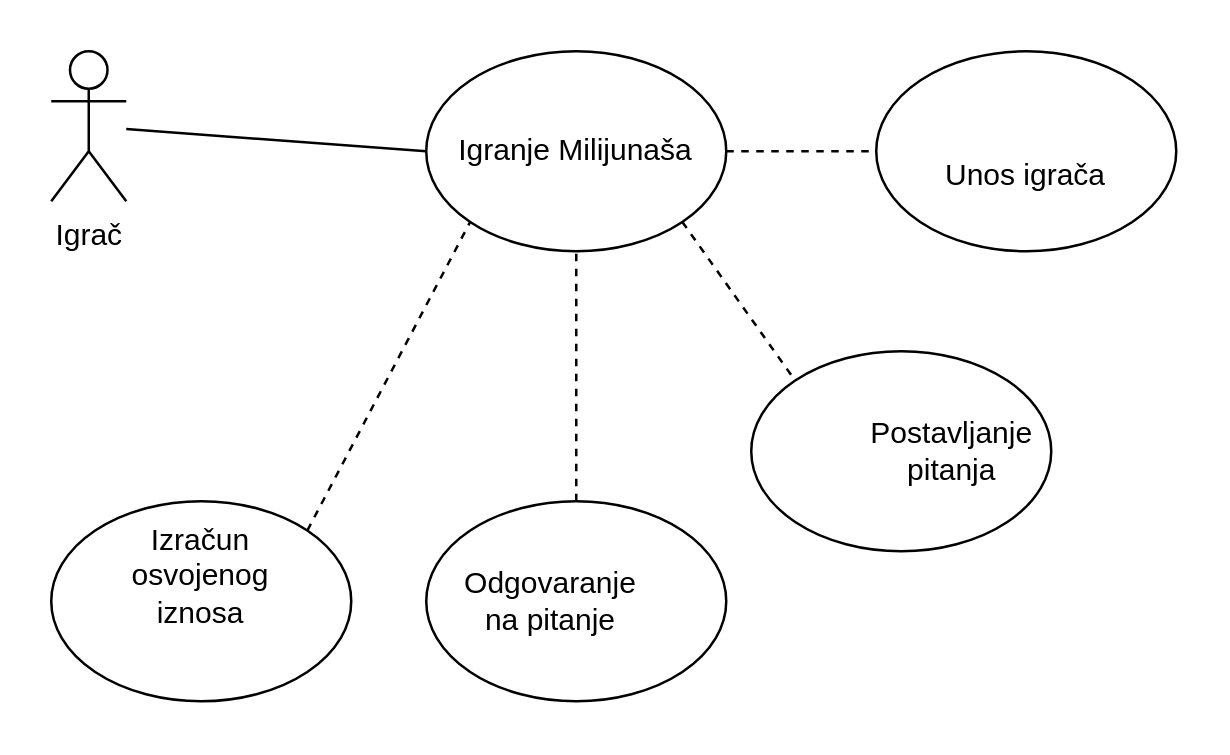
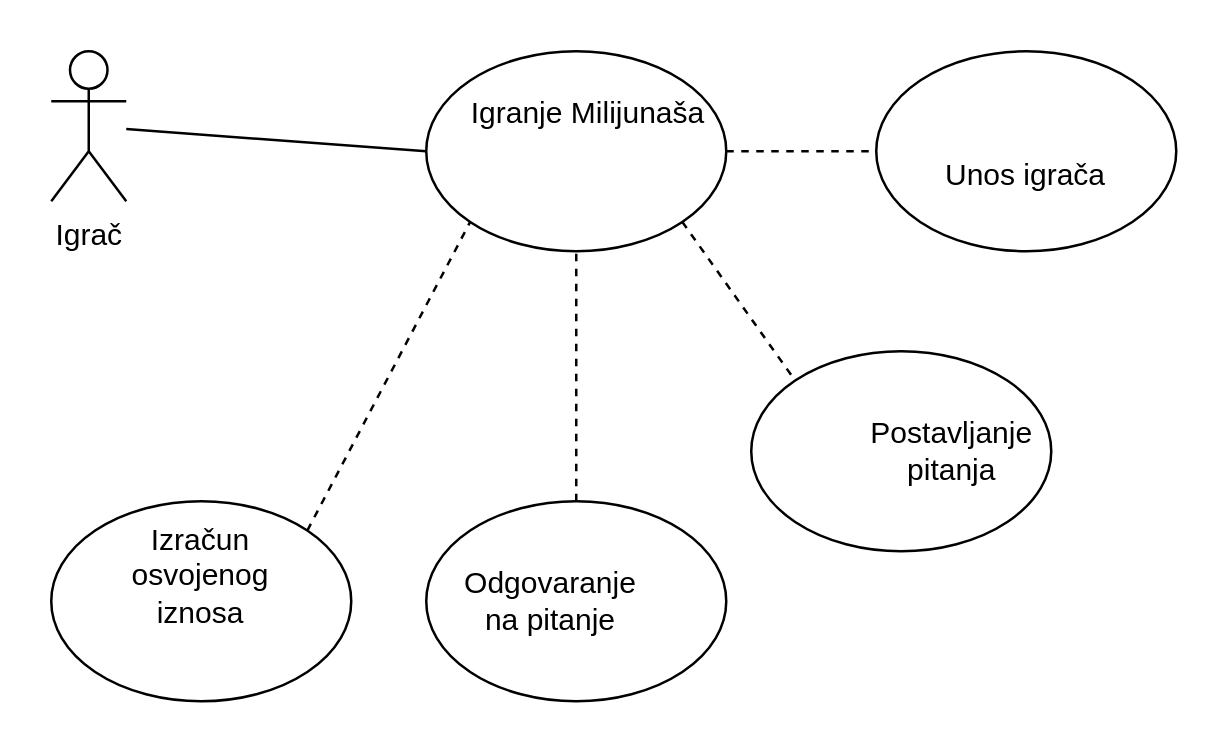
(576, 151) -> (589, 114)
